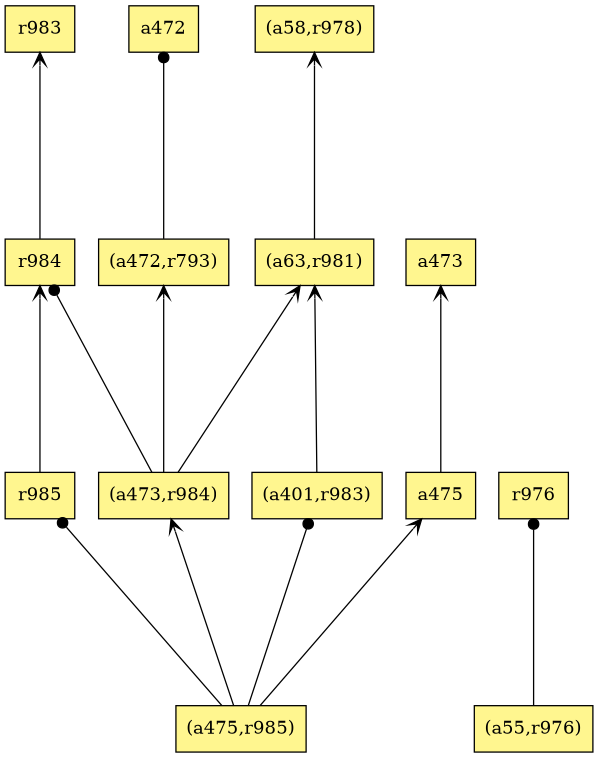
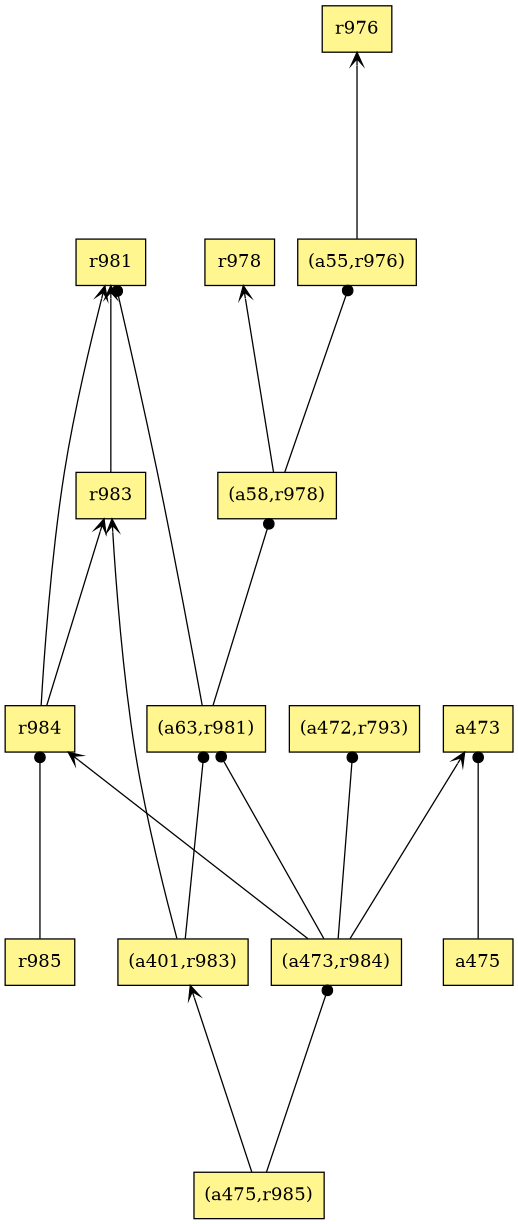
(164, 29) -> none
(314, 152) -> (240, 617)
none -> (111, 262)
none -> (240, 262)
(104, 384) -> (205, 858)
none -> (315, 384)
(40, 385) -> (40, 851)
(164, 385) -> (345, 851)
(235, 385) -> (274, 850)
(316, 385) -> (193, 860)
(441, 385) -> (478, 851)
(144, 616) -> none
(277, 617) -> (223, 1085)
(337, 617) -> none
(204, 618) -> (296, 1084)
(534, 618) -> (357, 152)
none -> (133, 737)
none -> (404, 851)
